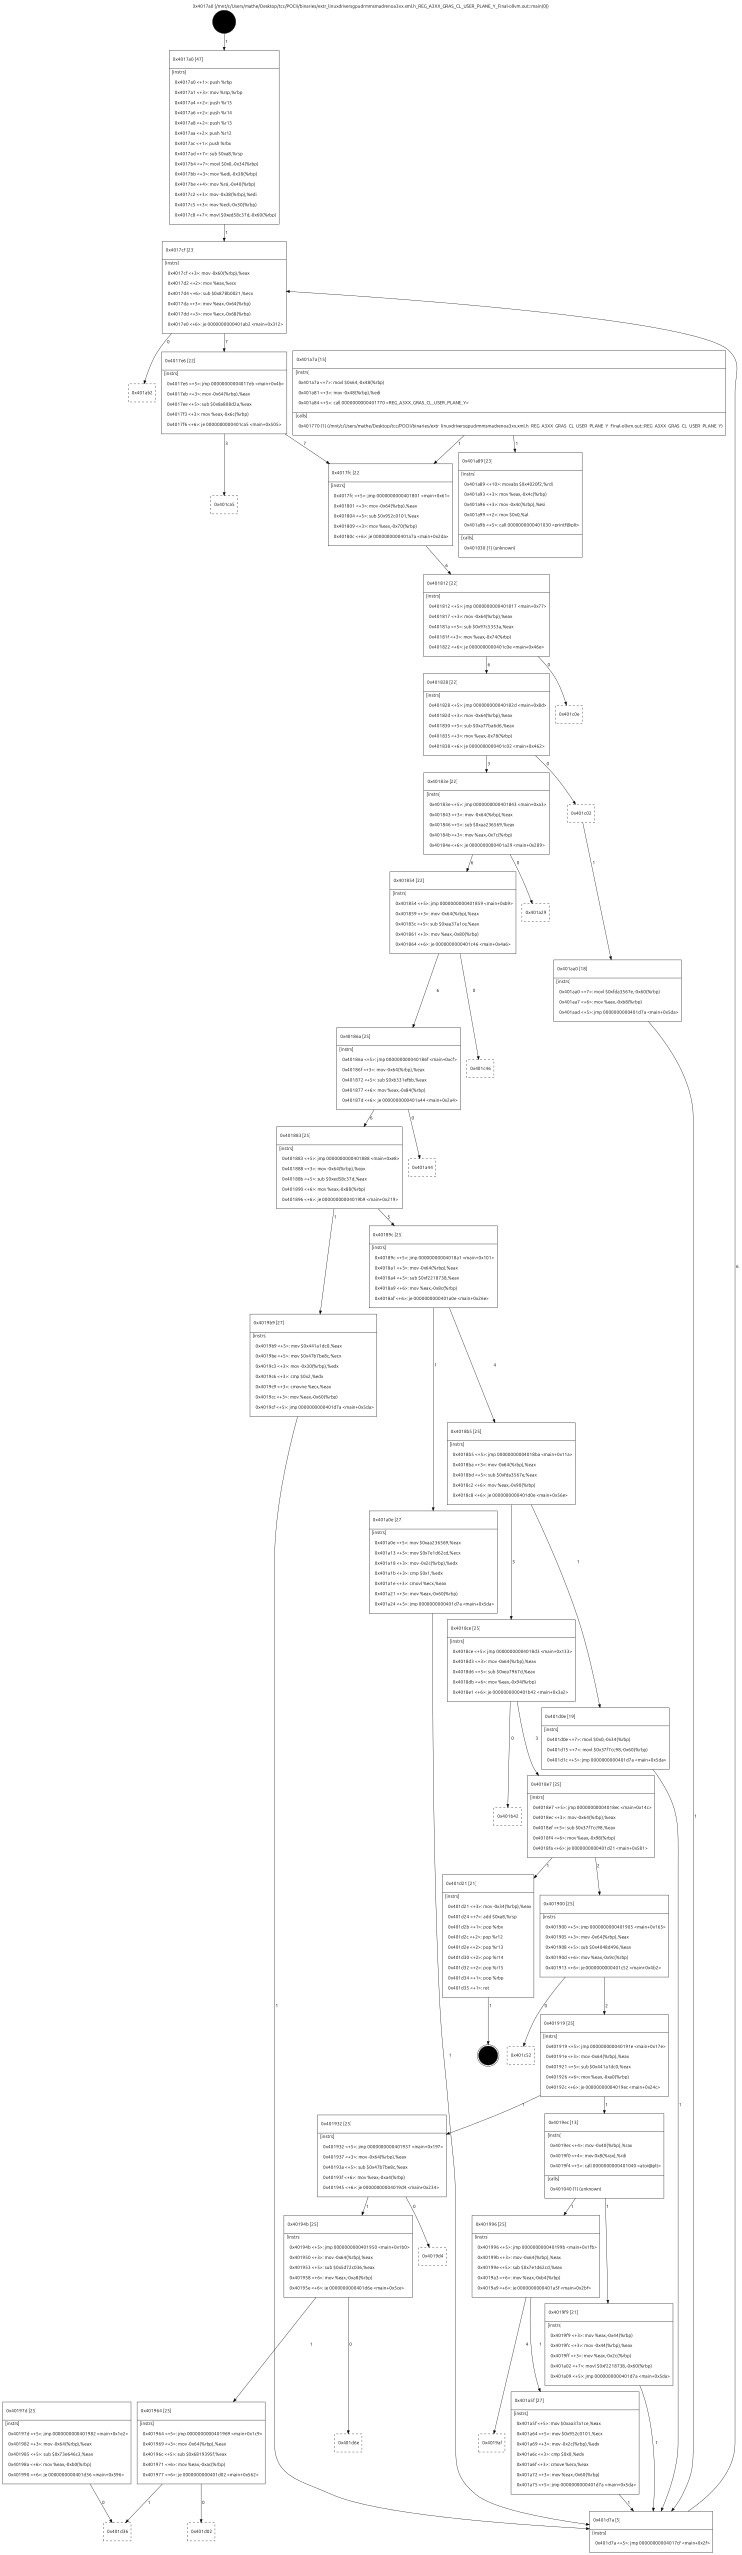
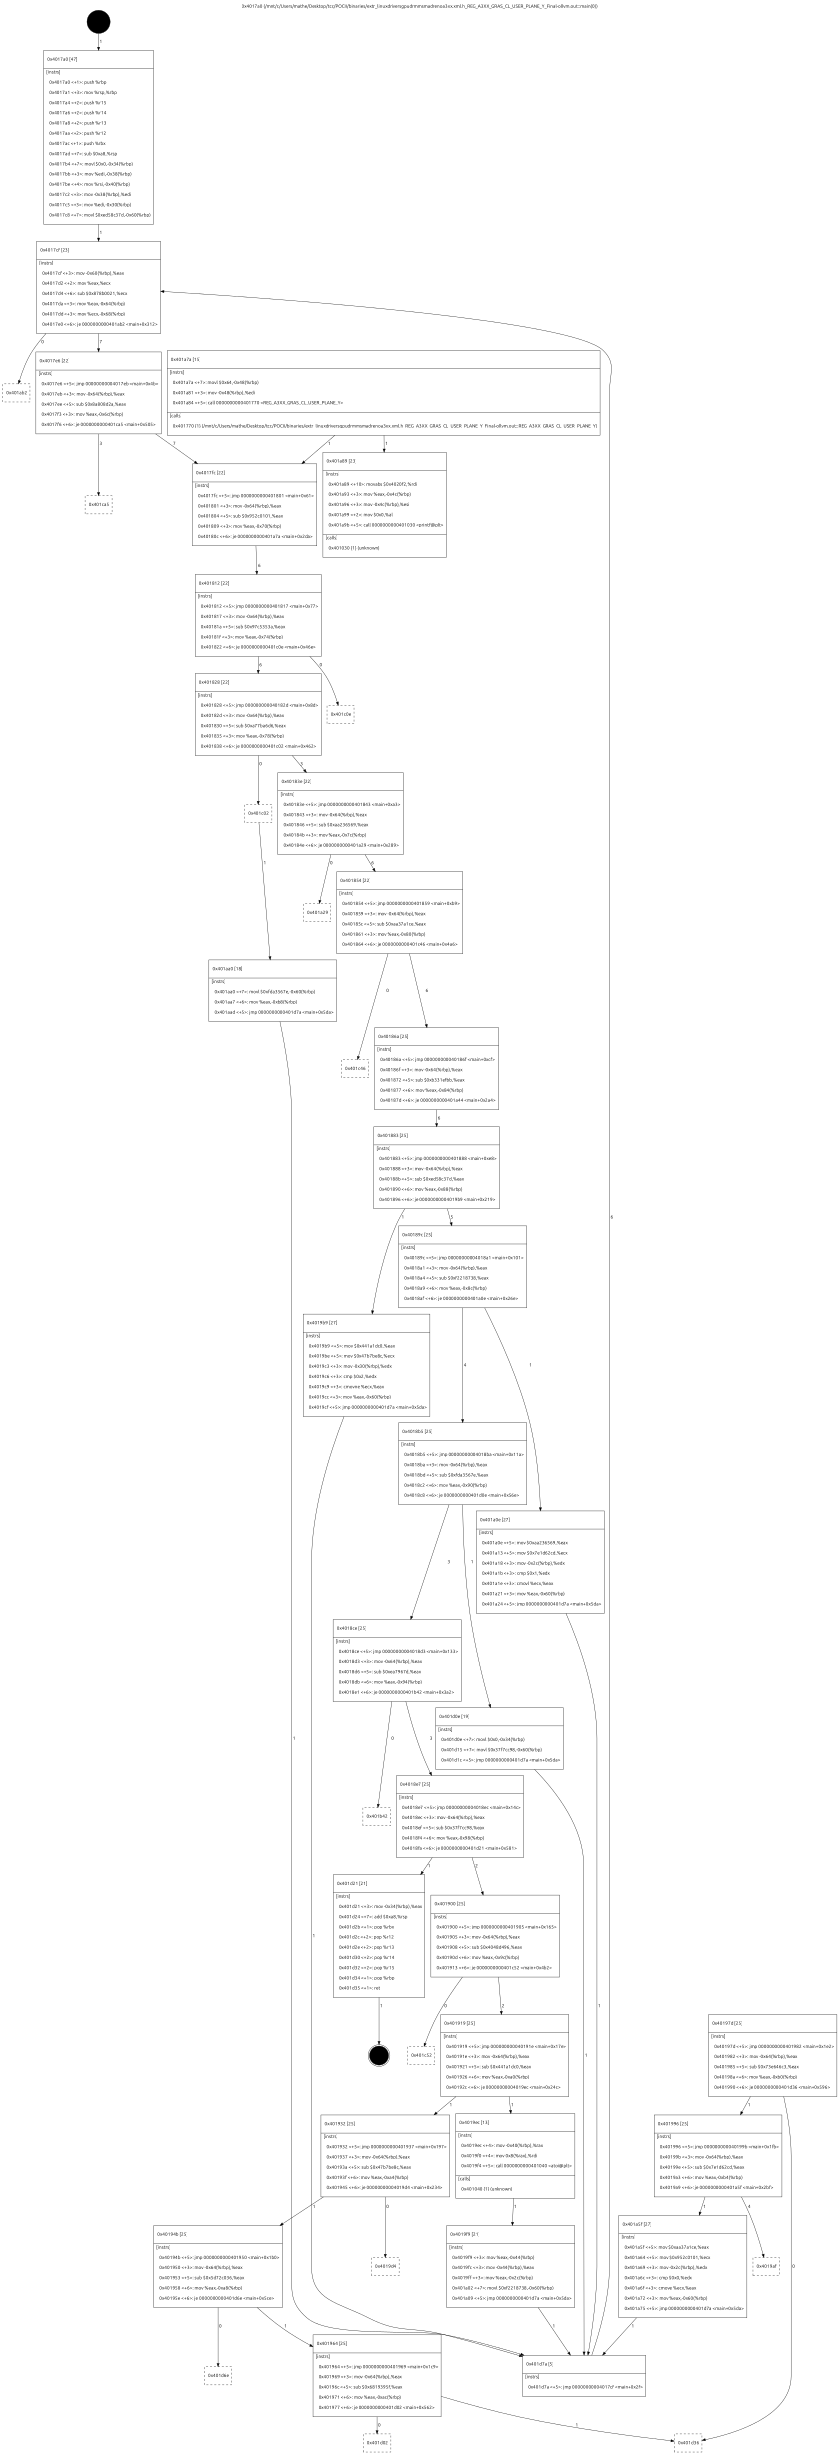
(422, 1168) -> none
(571, 2205) -> (746, 2104)
